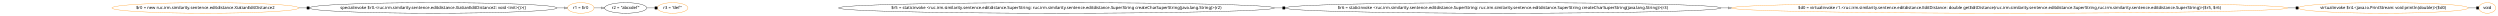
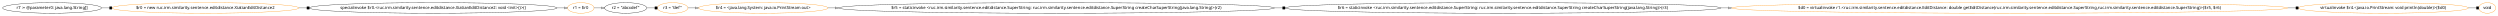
none -> (52, 8)
none -> (763, 8)
